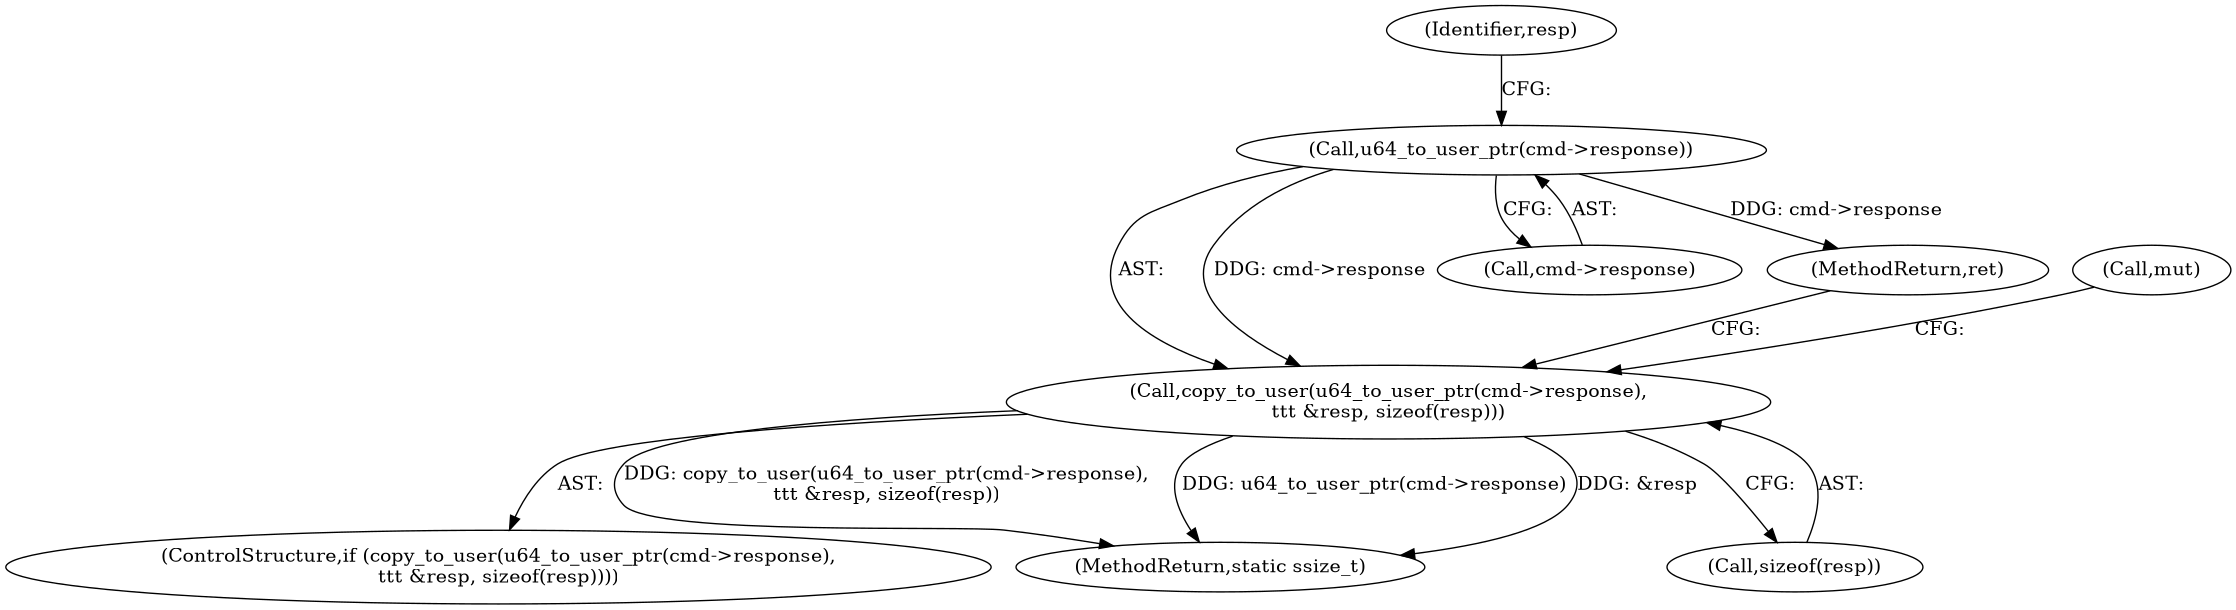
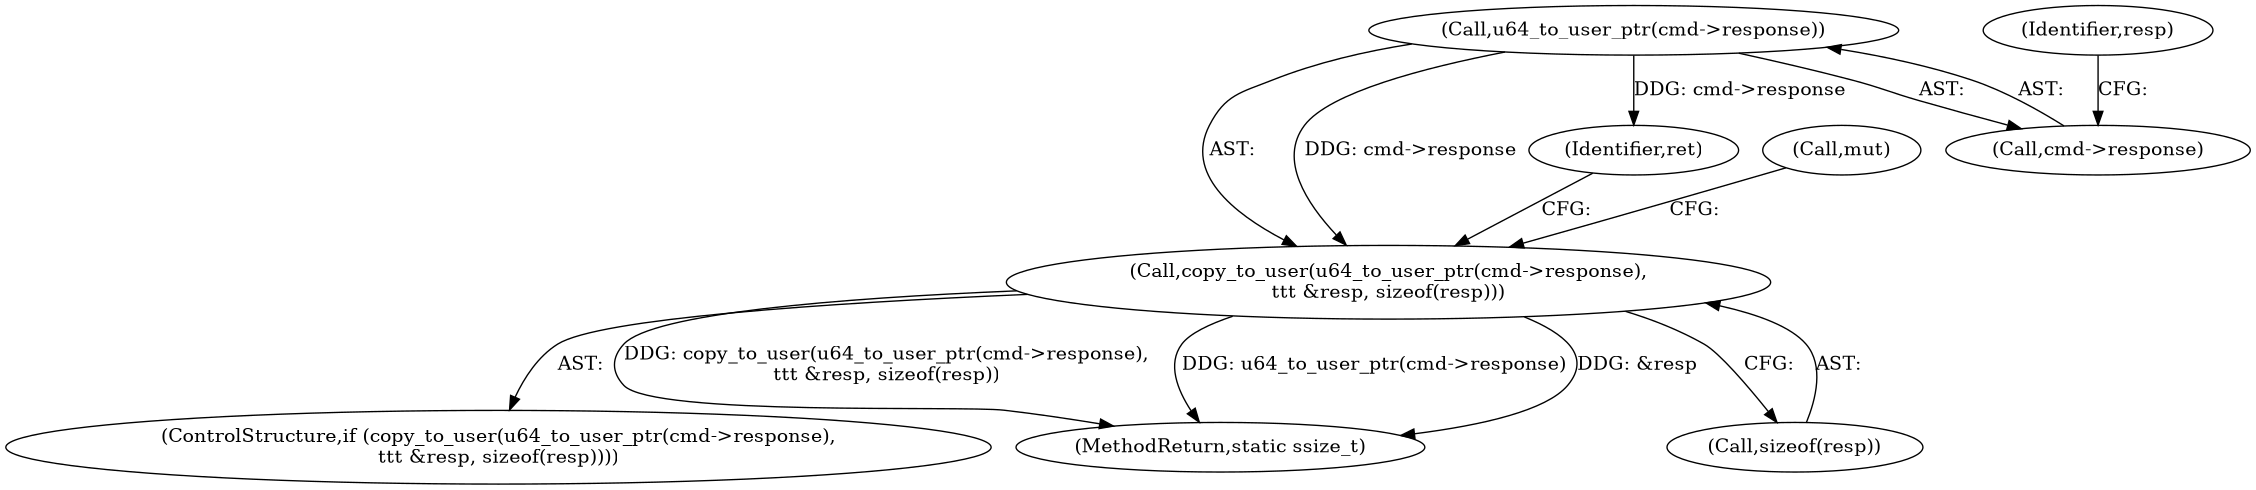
(1502, 83) -> (2098, 83)
(1531, 210) -> (1945, 90)
(1908, 270) -> (1634, 150)
